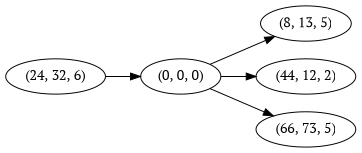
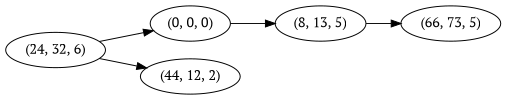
(234, 76) -> (118, 62)
(237, 100) -> (379, 24)
